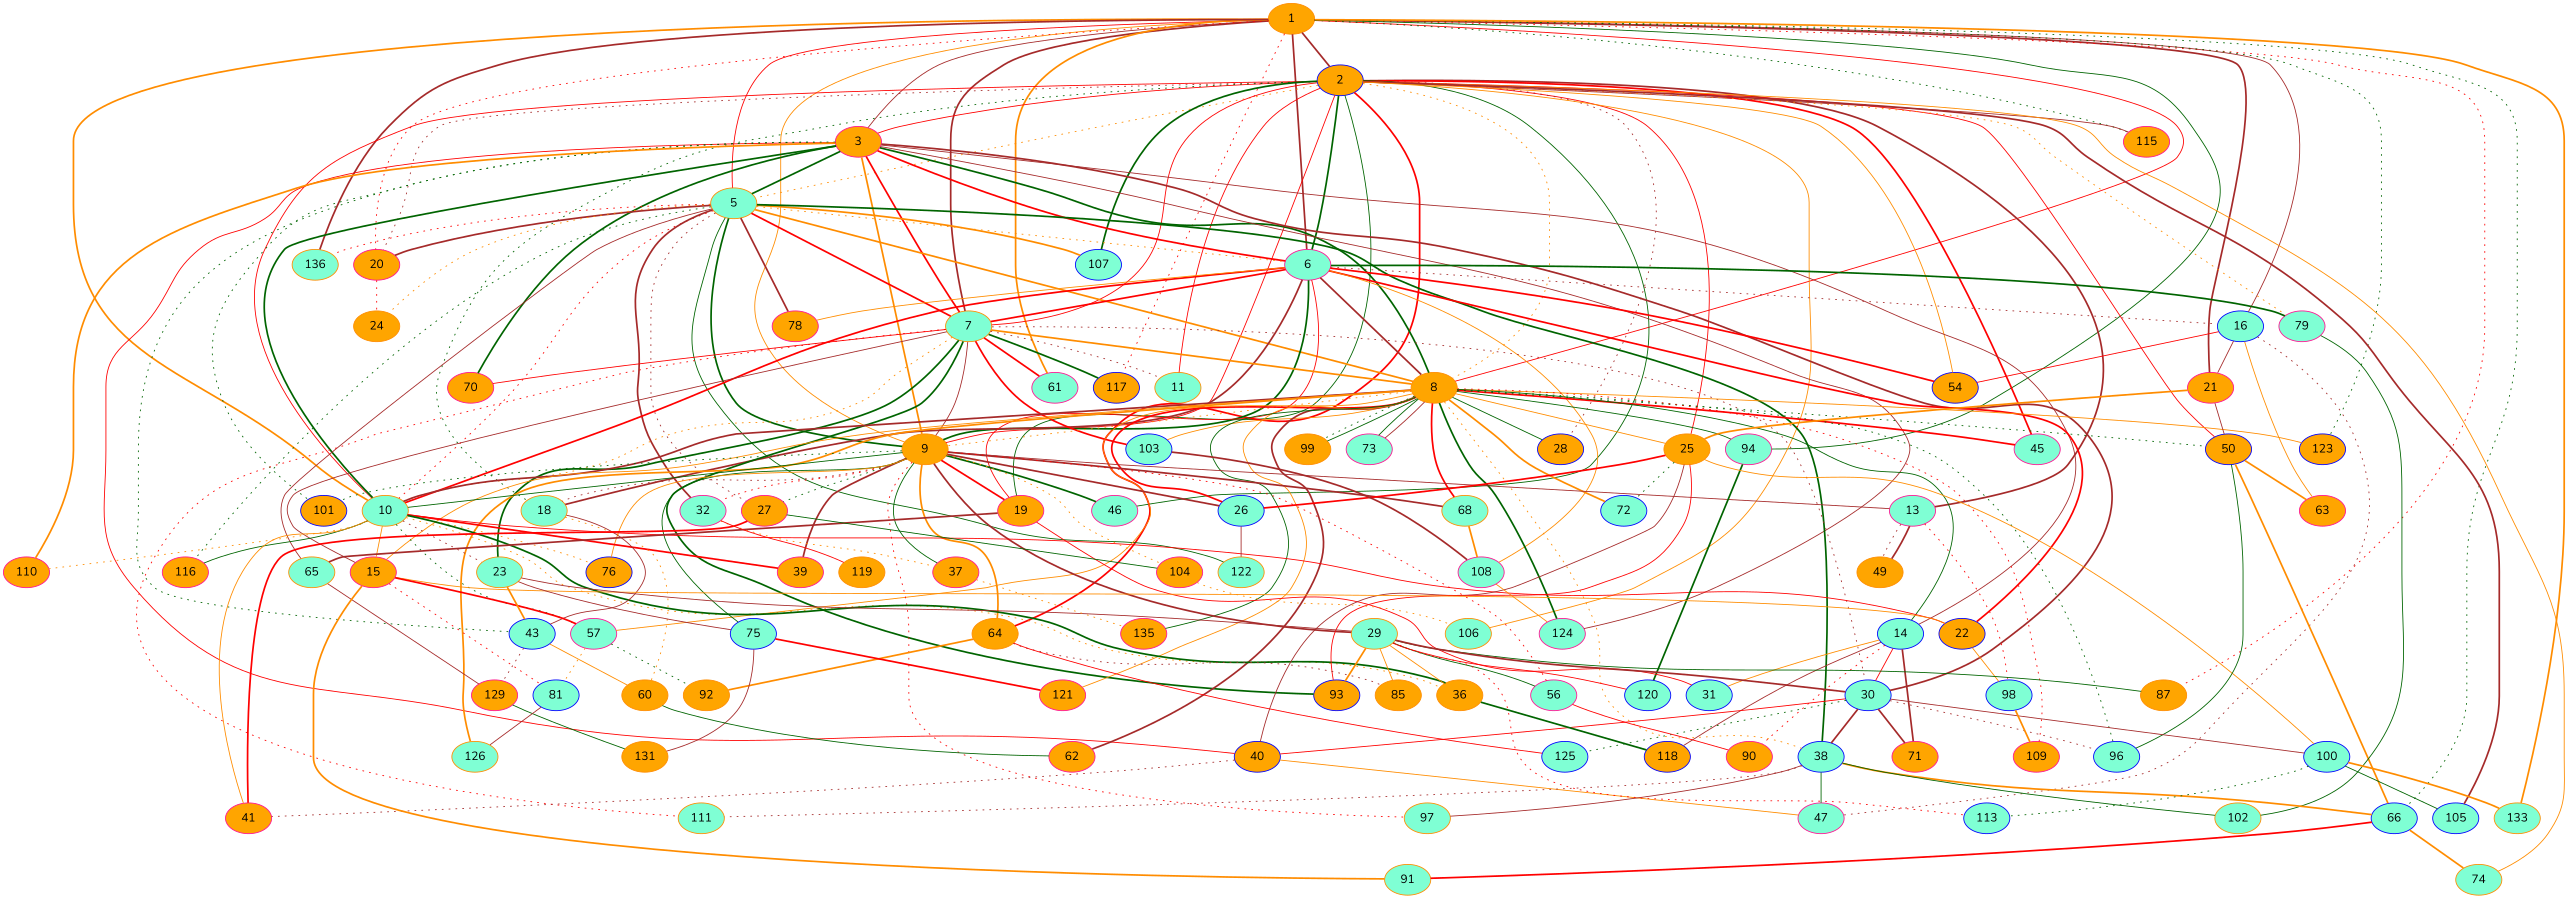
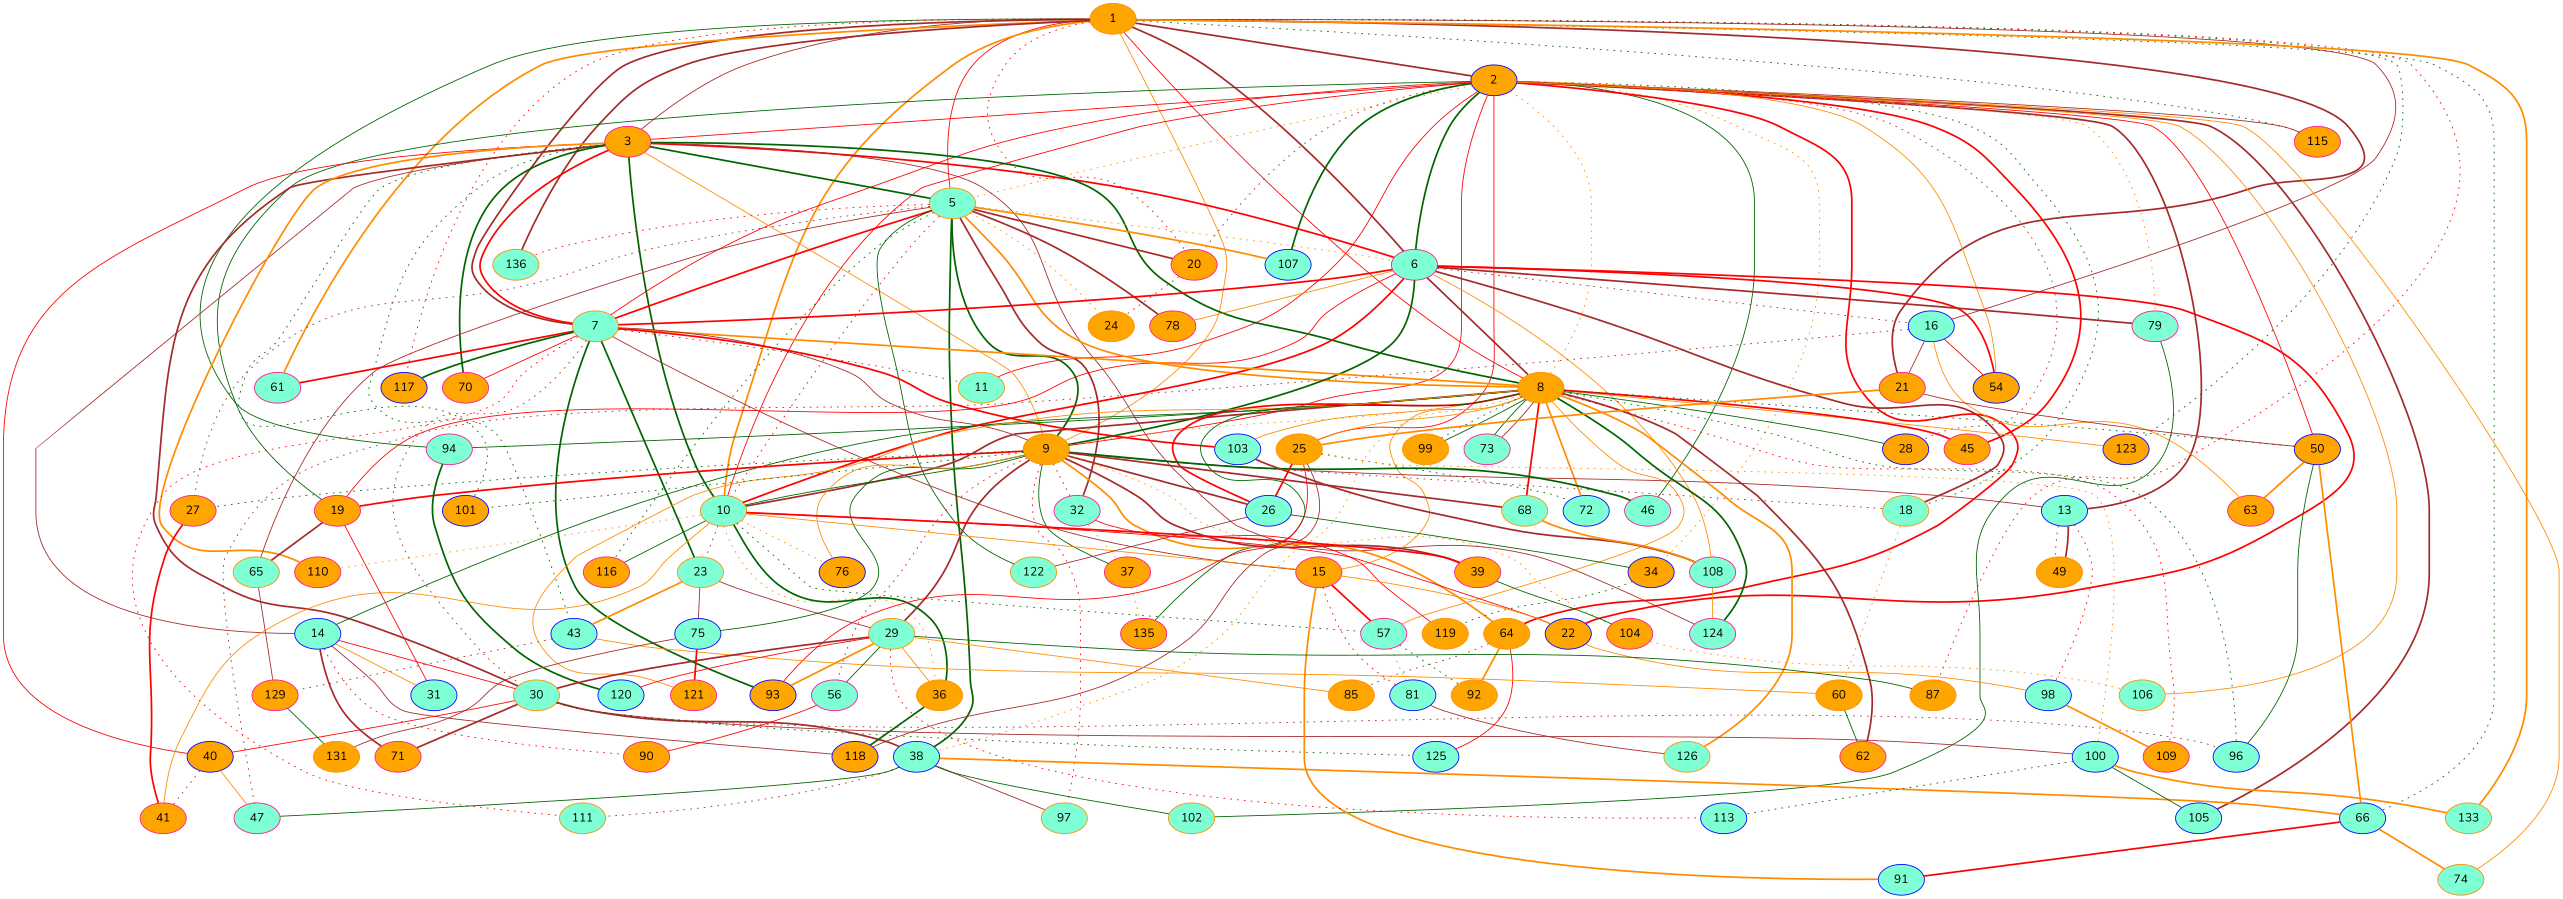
(1762, 270) -> (1785, 294)
(892, 296) -> (859, 279)
(685, 431) -> none
(2037, 449) -> (1967, 449)
(1912, 511) -> (2065, 511)
(990, 544) -> (1540, 597)
(2066, 556) -> (1834, 474)
none -> (1651, 572)
(644, 579) -> none
(1513, 587) -> (1160, 658)
(1868, 695) -> (536, 695)
(1408, 880) -> (1901, 880)
